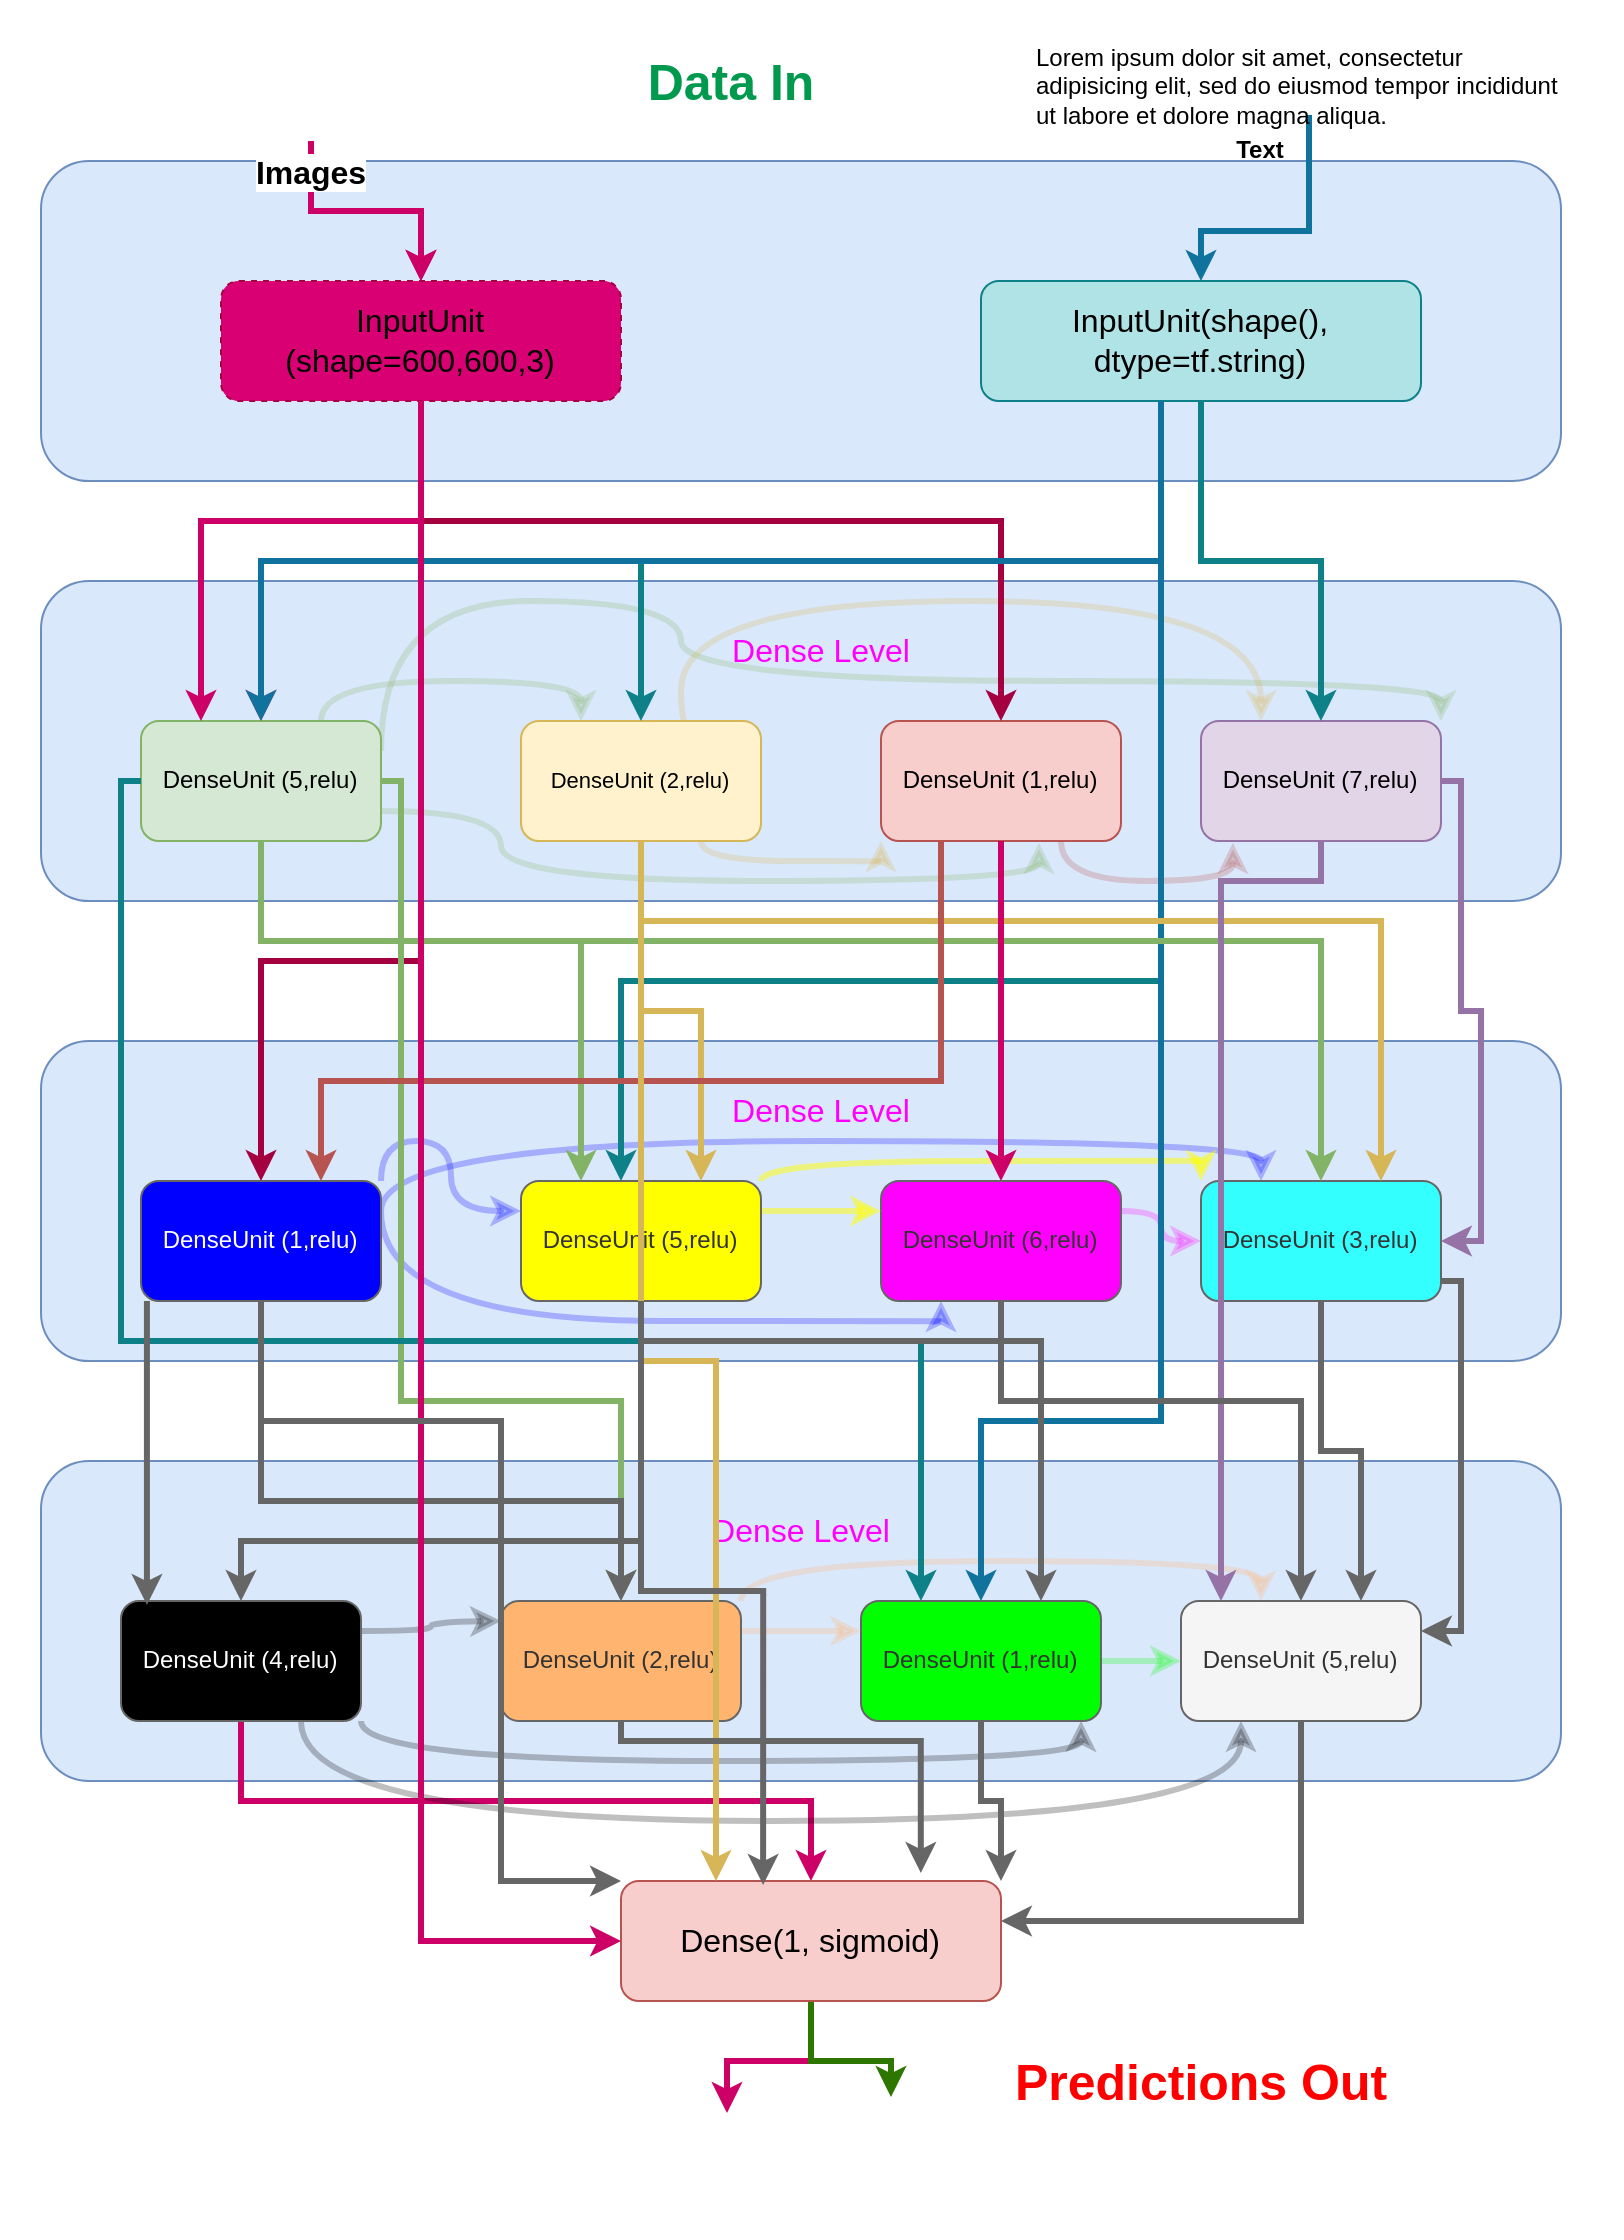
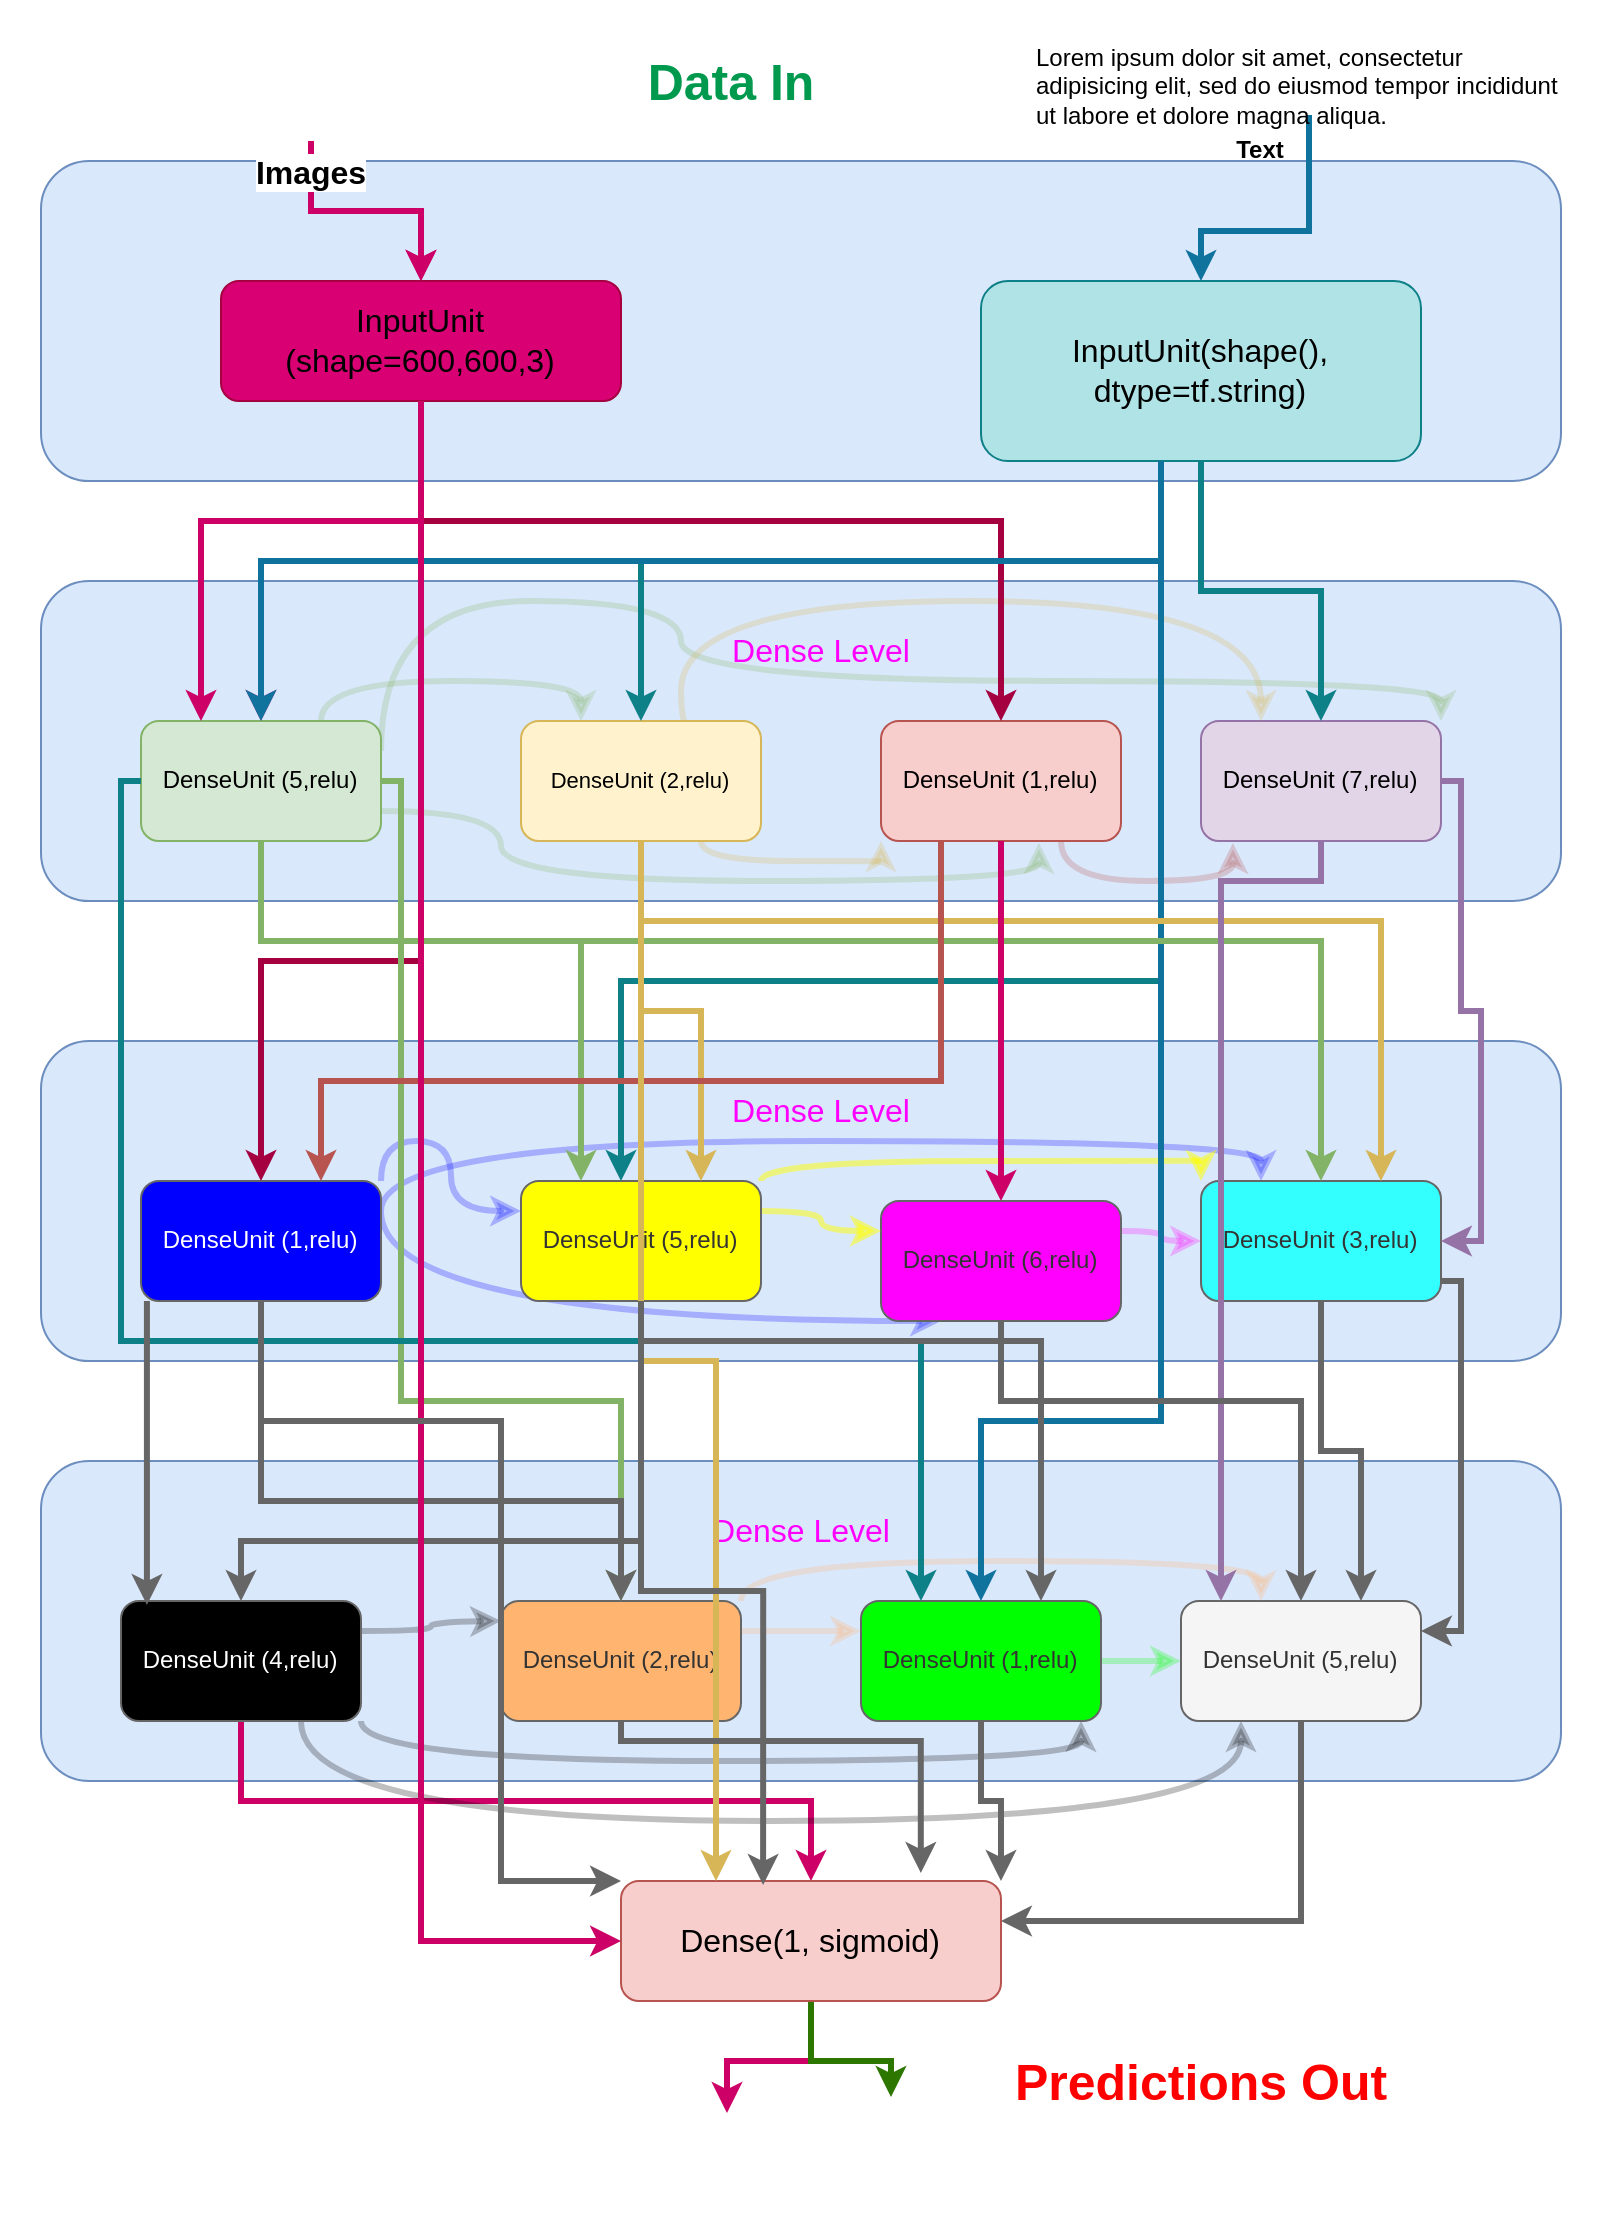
(421, 341) -> (421, 341)
(1201, 341) -> (1201, 371)
(1001, 1241) -> (1001, 1261)
